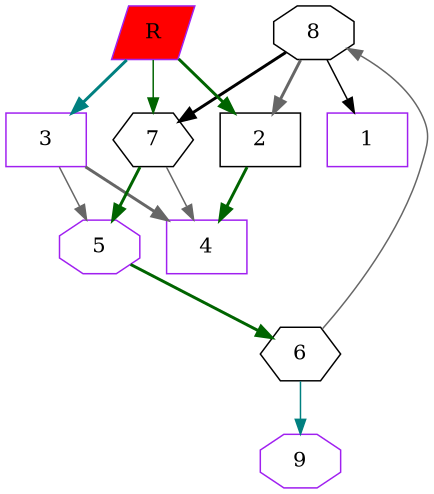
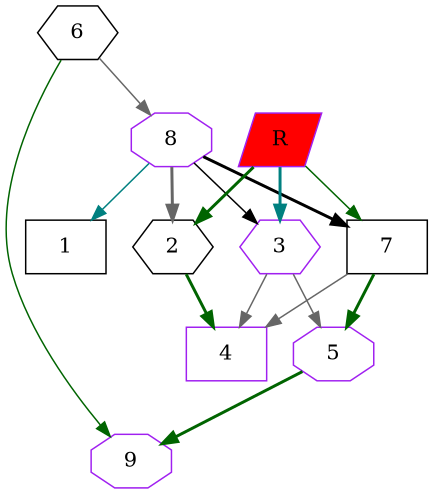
(314, 33) -> (171, 140)
(337, 80) -> (126, 186)
(46, 140) -> (280, 247)
(153, 140) -> (387, 247)
(260, 140) -> (173, 247)
(367, 140) -> (66, 247)
none -> (219, 187)
(118, 188) -> (257, 294)
(195, 298) -> (239, 404)
(300, 400) -> (8, 250)
